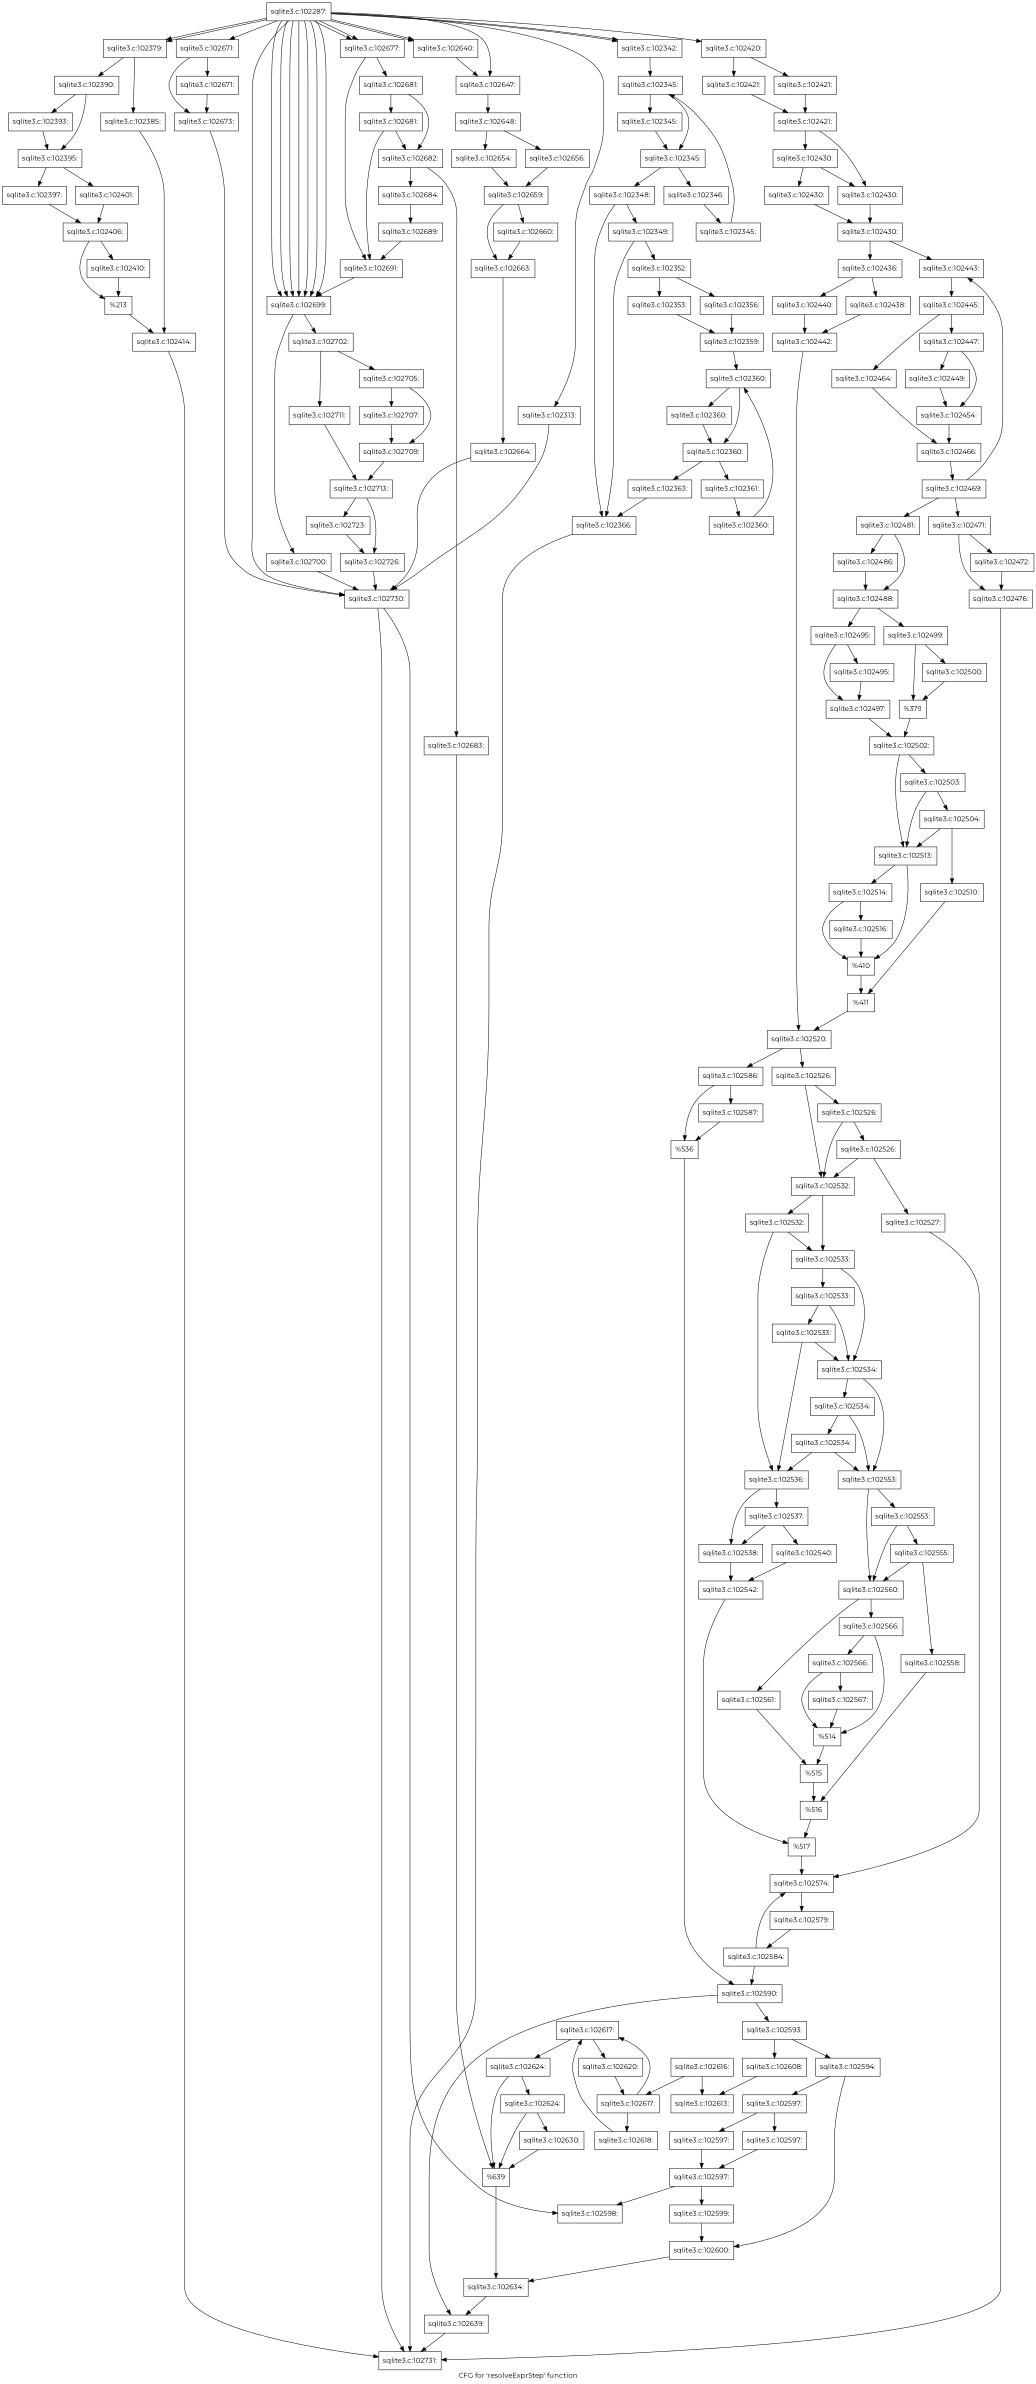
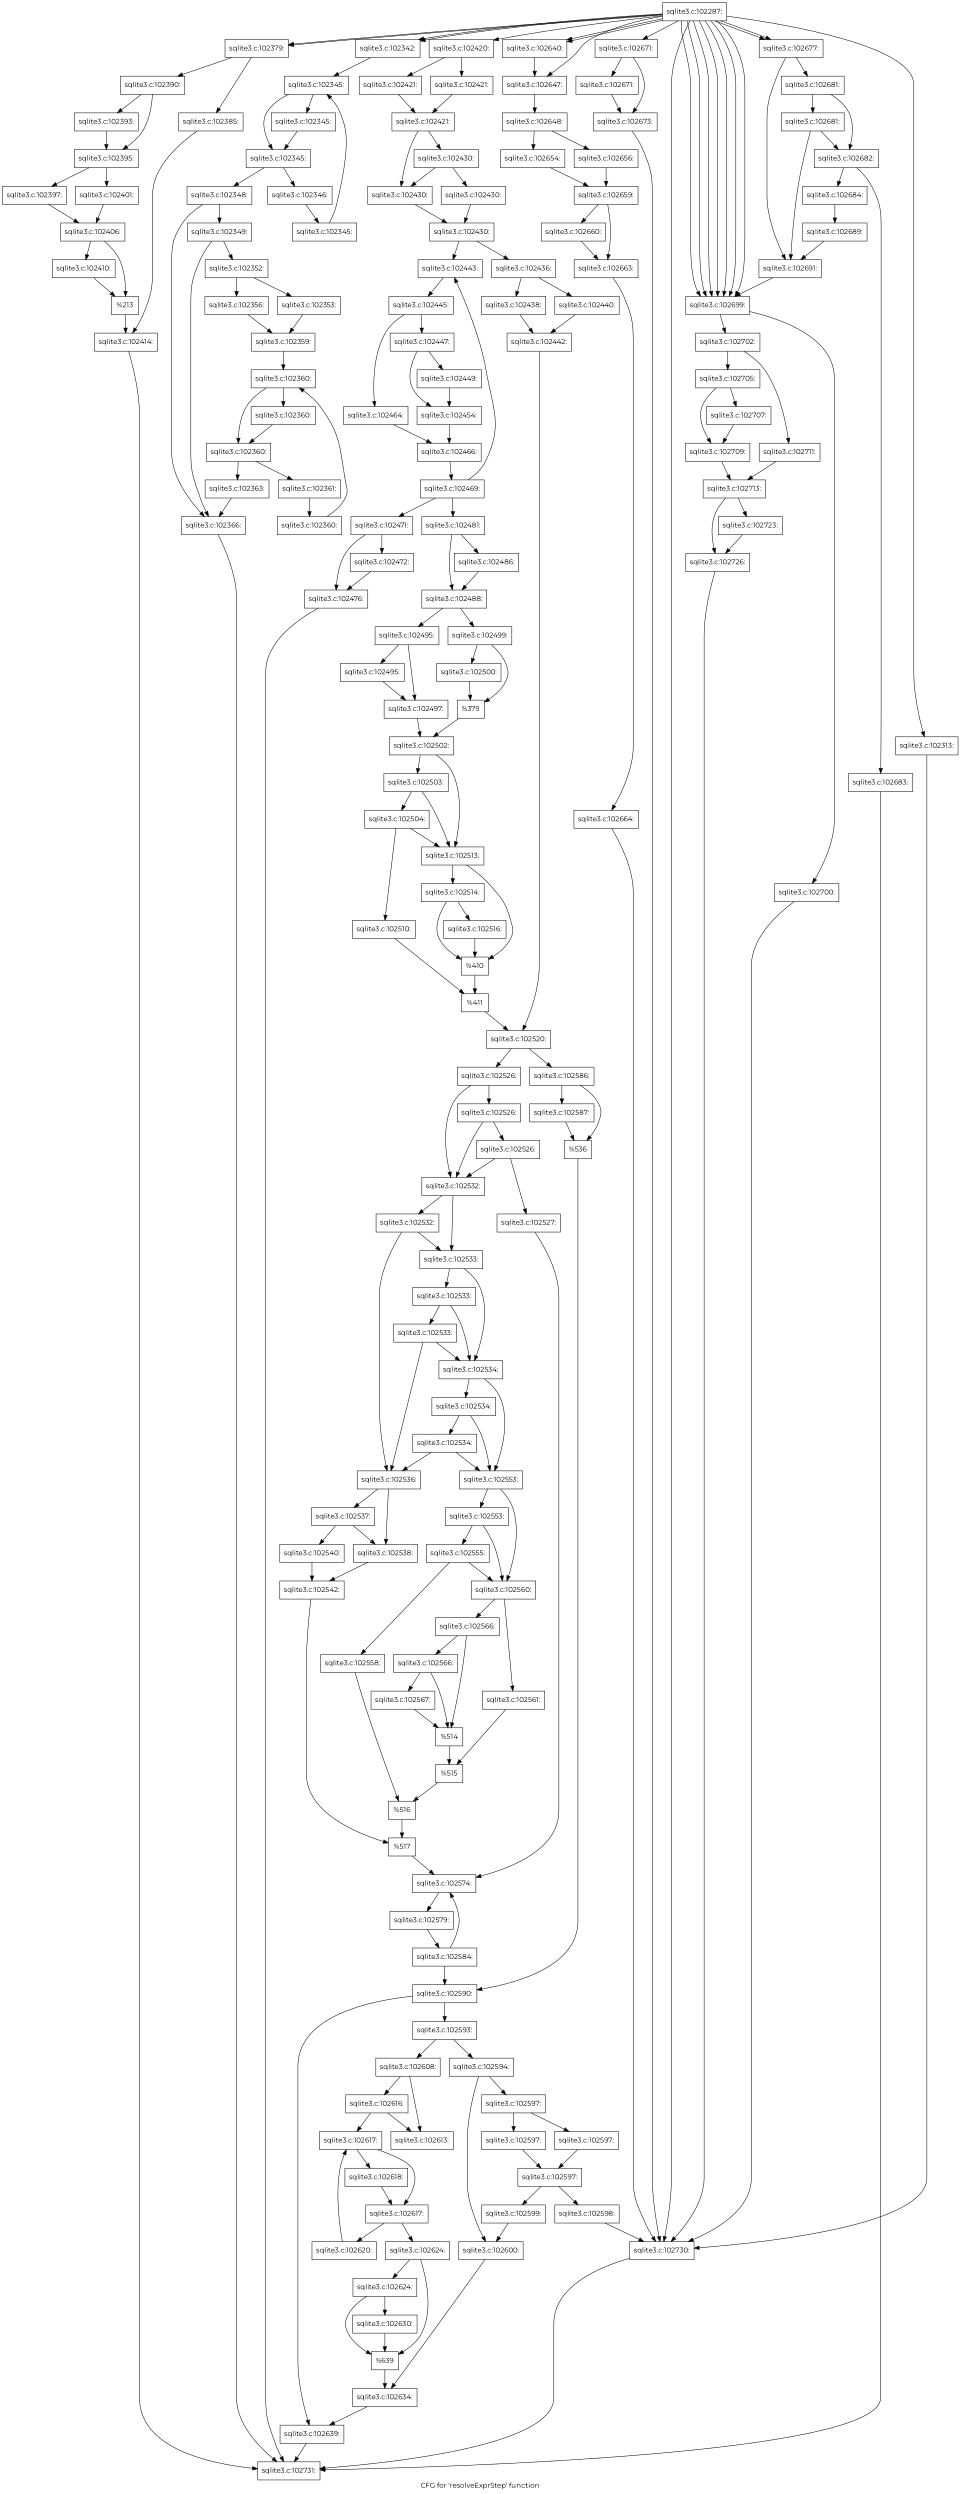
(410, 1445) -> (622, 2231)
(456, 1461) -> (881, 1879)
none -> (394, 2084)
